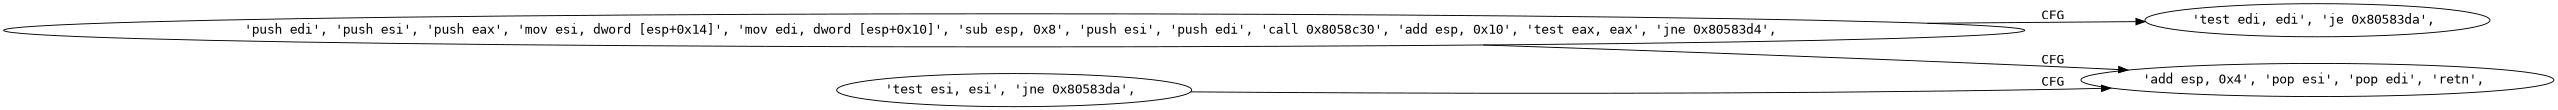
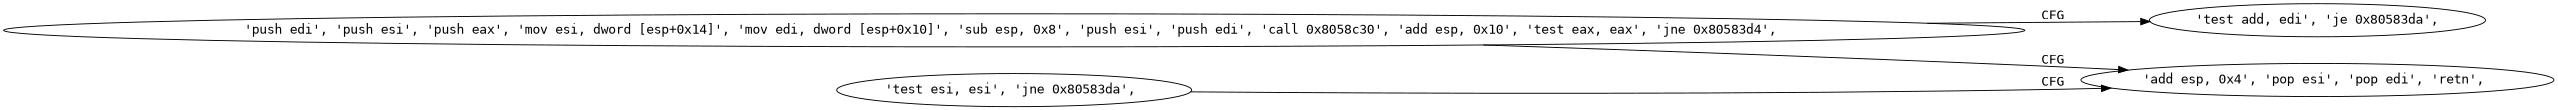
(2317, 20) -> (2317, 20)
